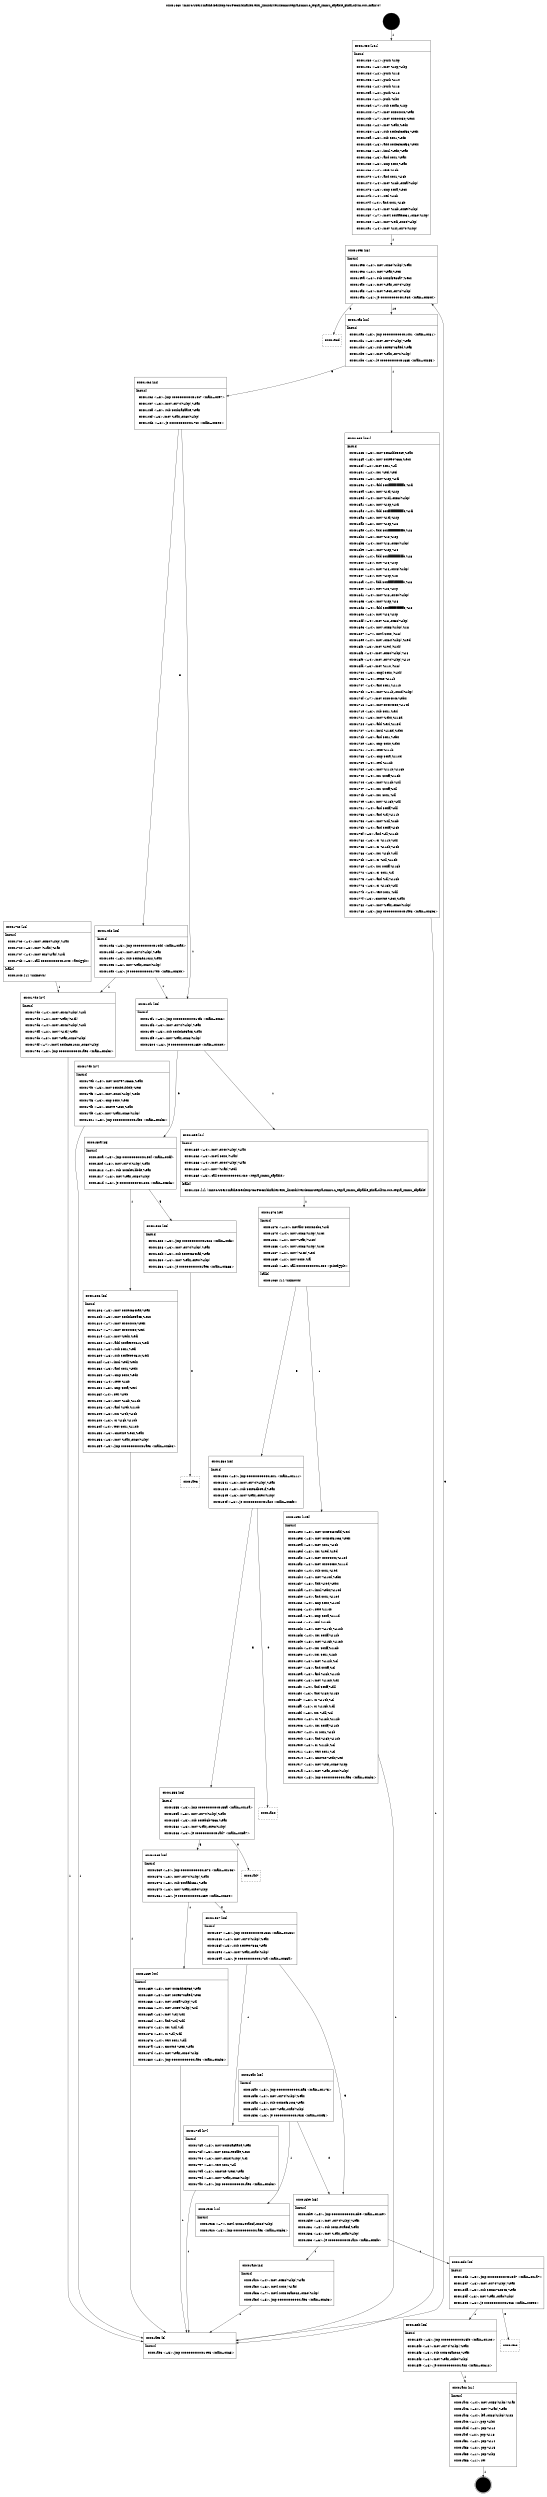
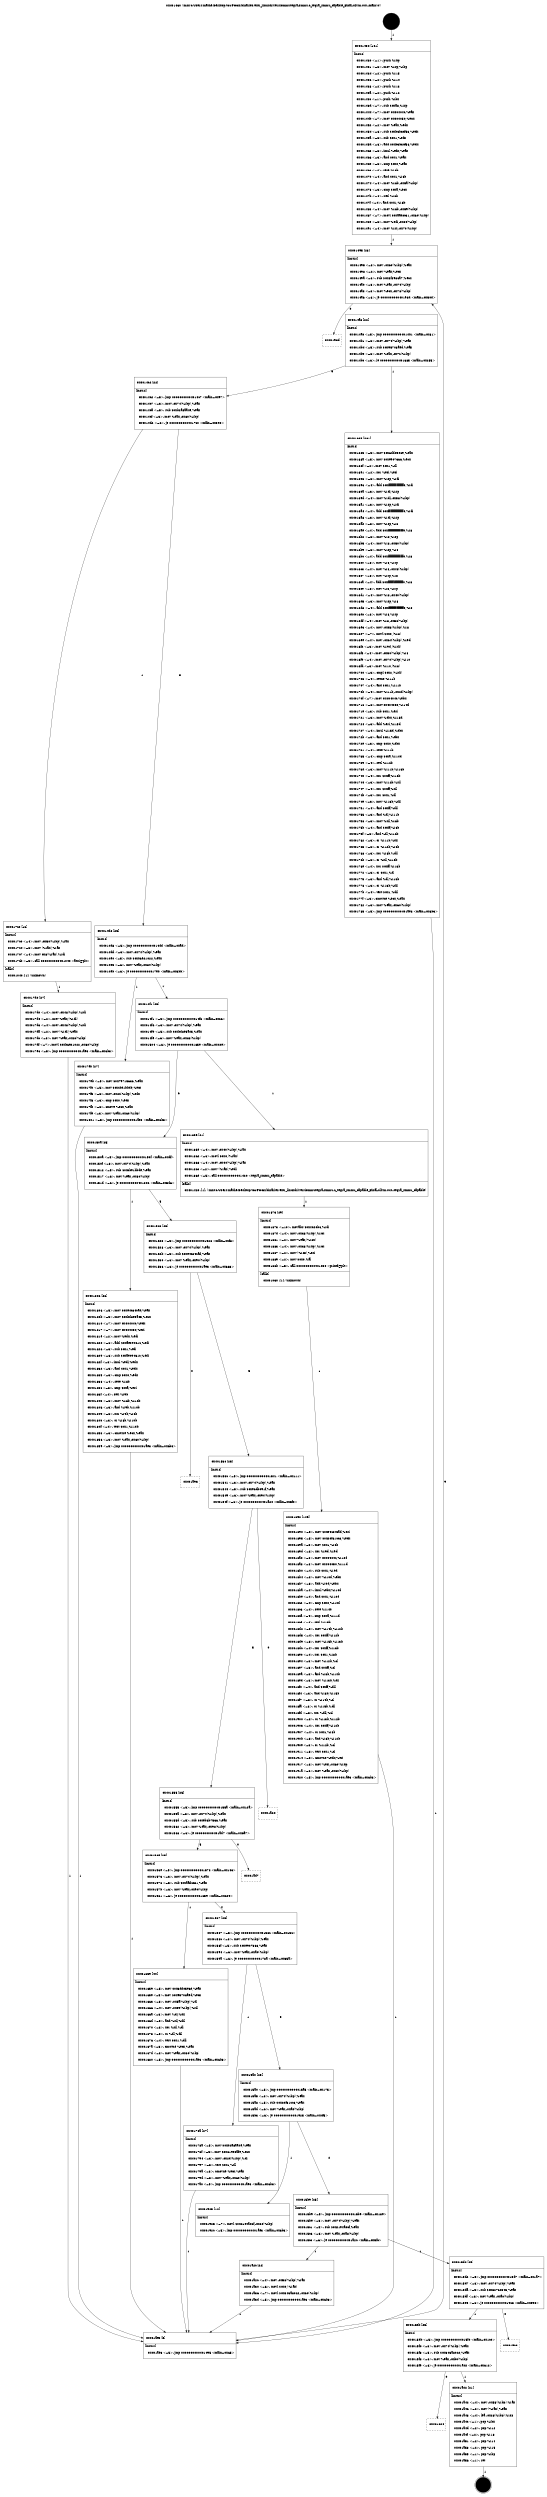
(391, 308) -> none
(188, 713) -> (60, 667)
(109, 984) -> (130, 1018)
(279, 1370) -> (223, 1363)
(335, 2071) -> (268, 2016)
none -> (436, 2424)
